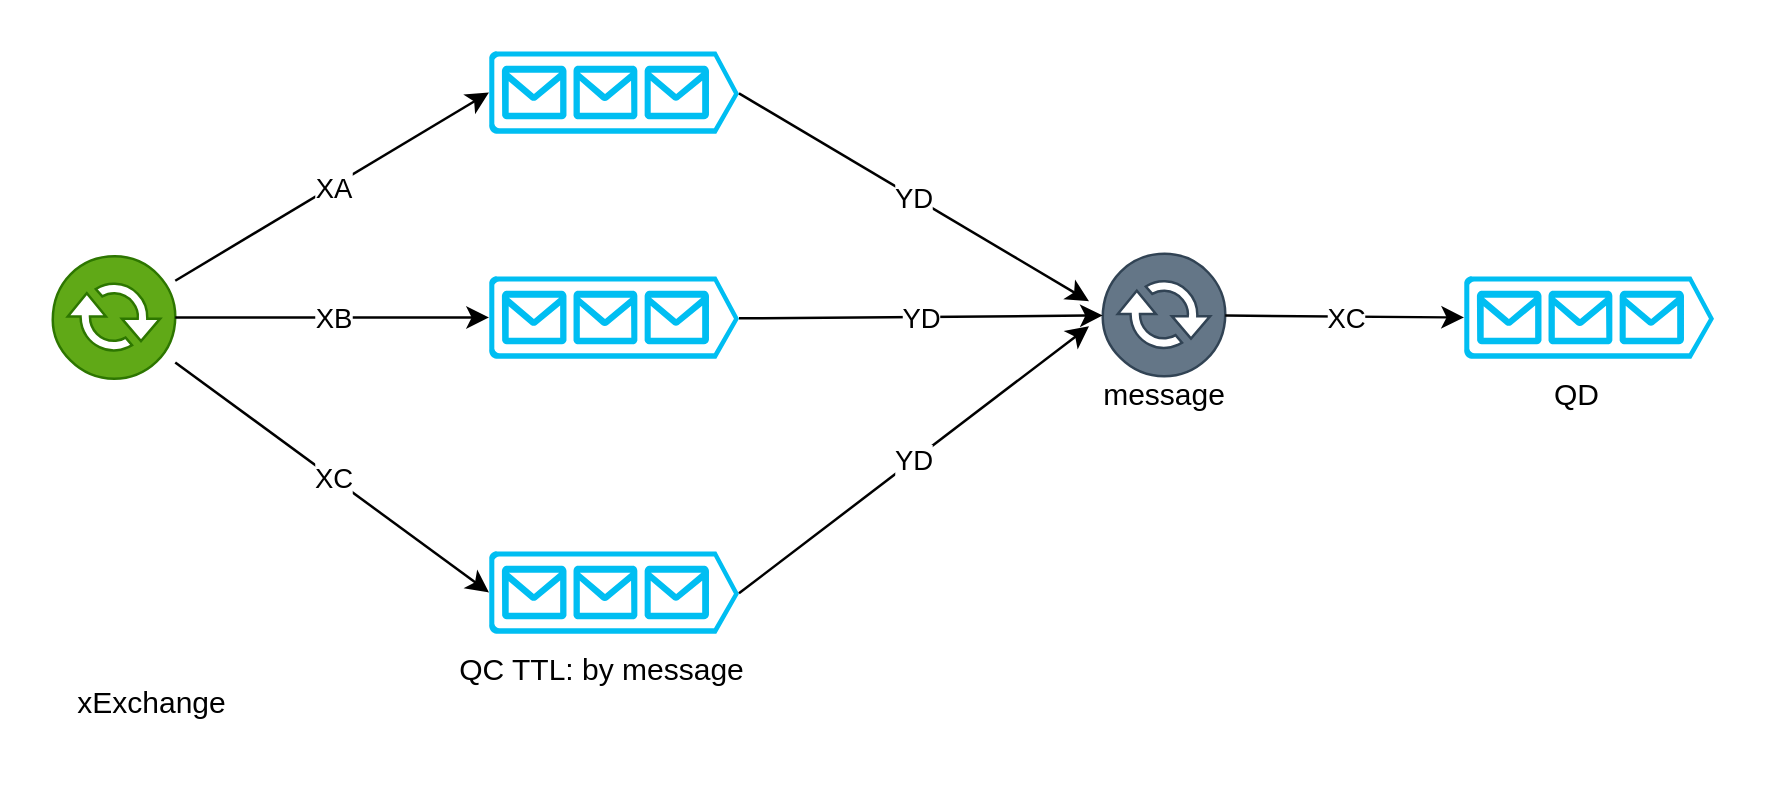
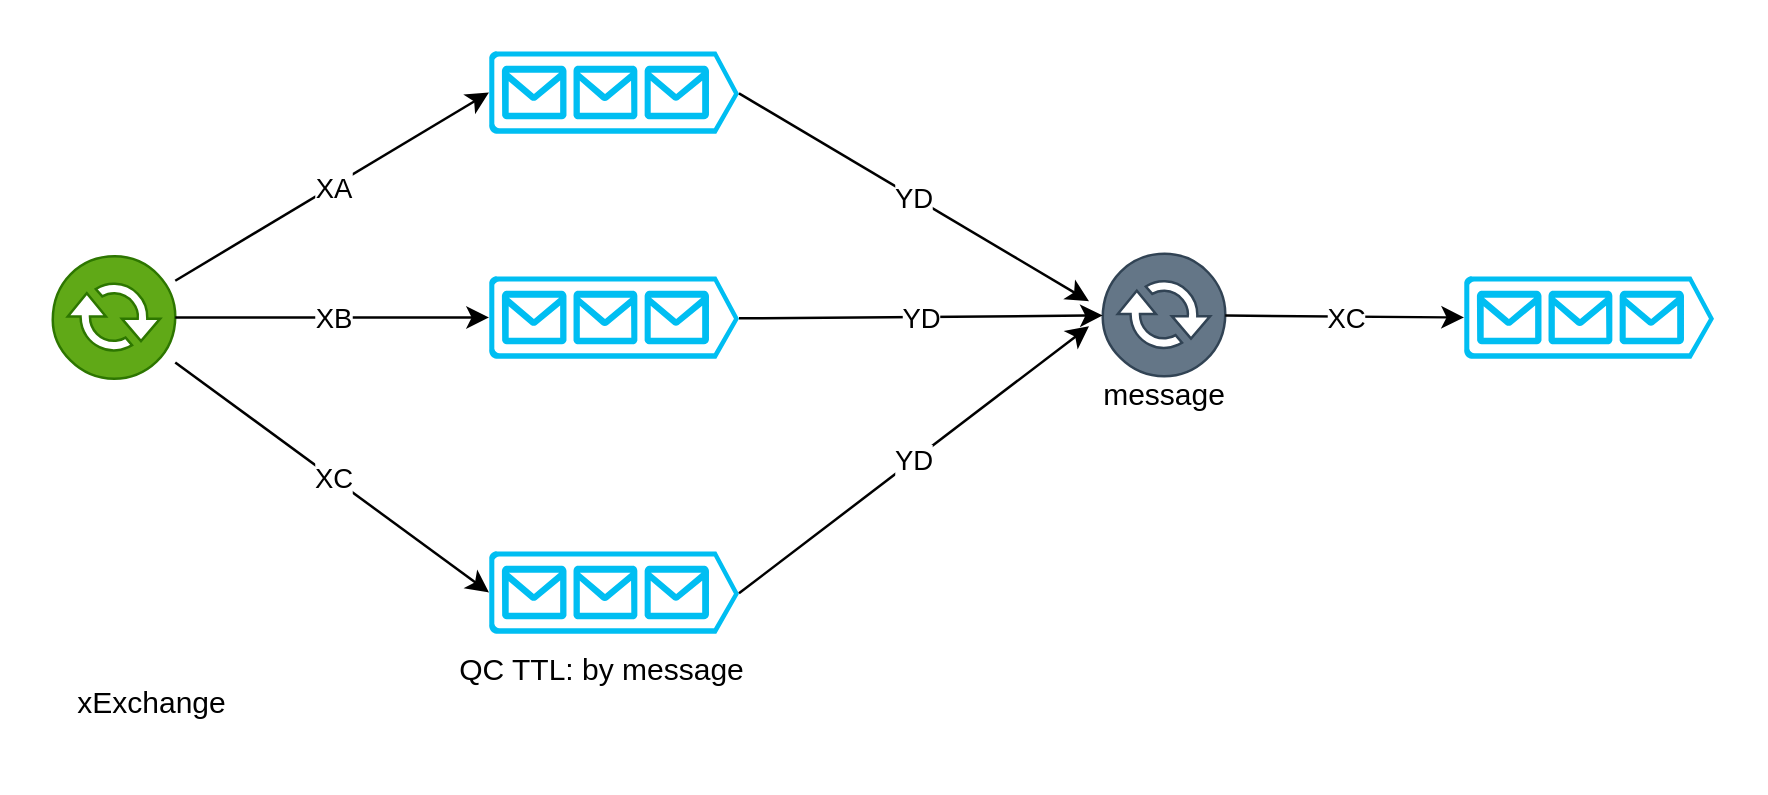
(1576, 396) -> none
